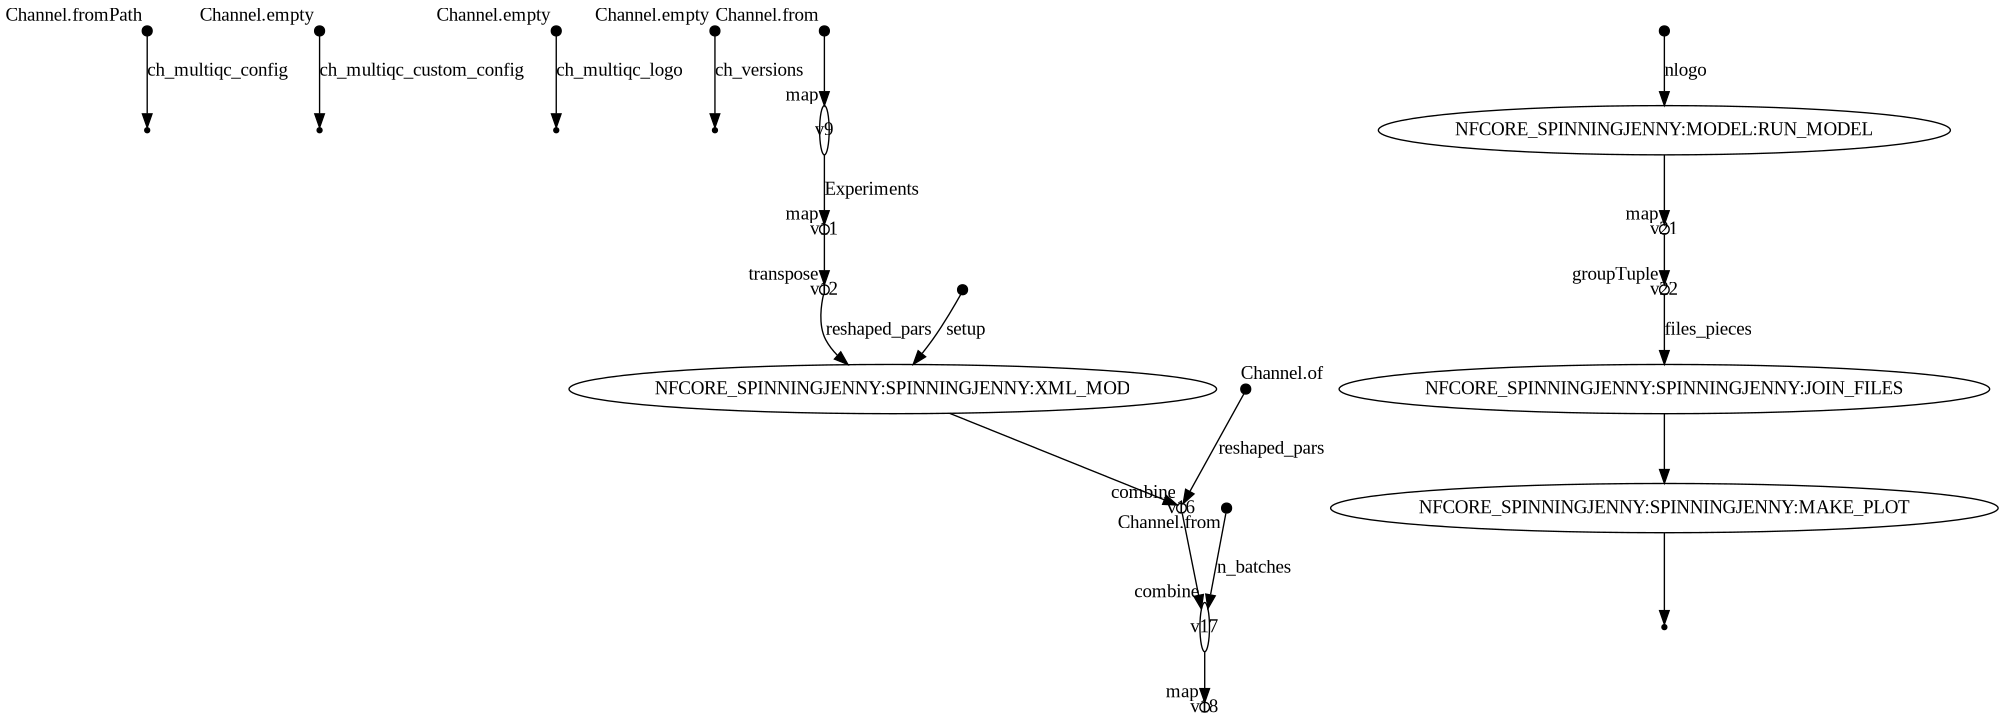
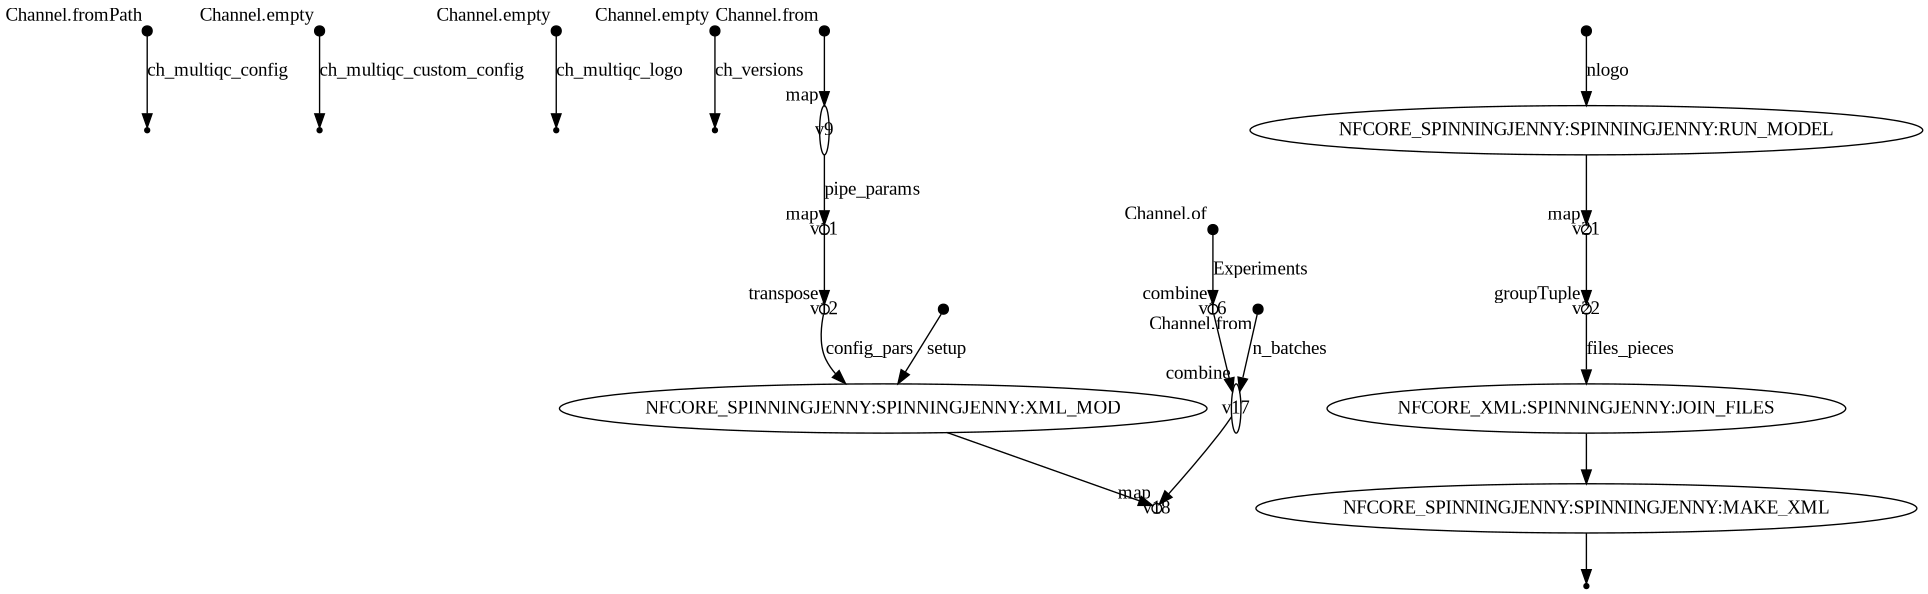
(1664, 130) -> (1586, 130)
(872, 190) -> (872, 190)
(879, 330) -> (870, 349)
(1664, 389) -> (1586, 409)
(1272, 449) -> (1261, 269)
(1057, 457) -> (1043, 467)
(1664, 508) -> (1586, 508)
